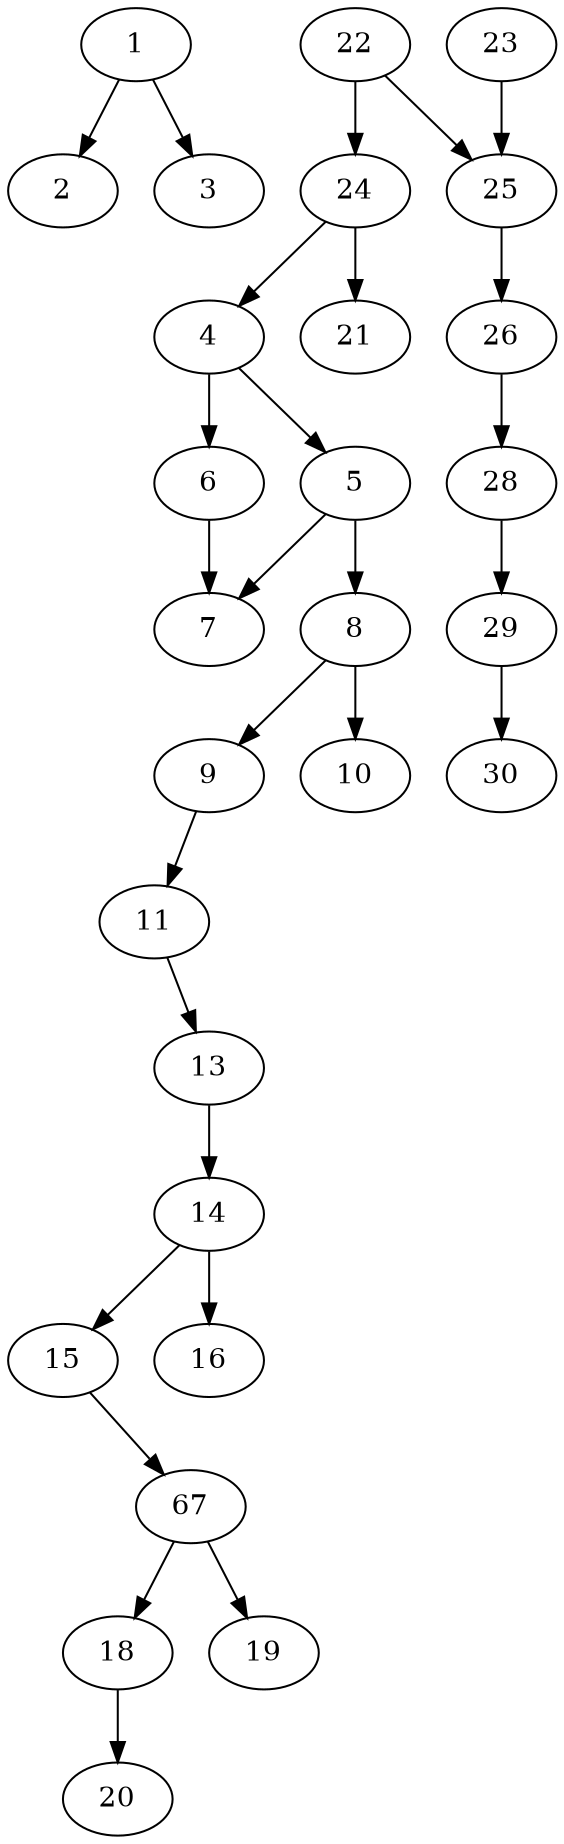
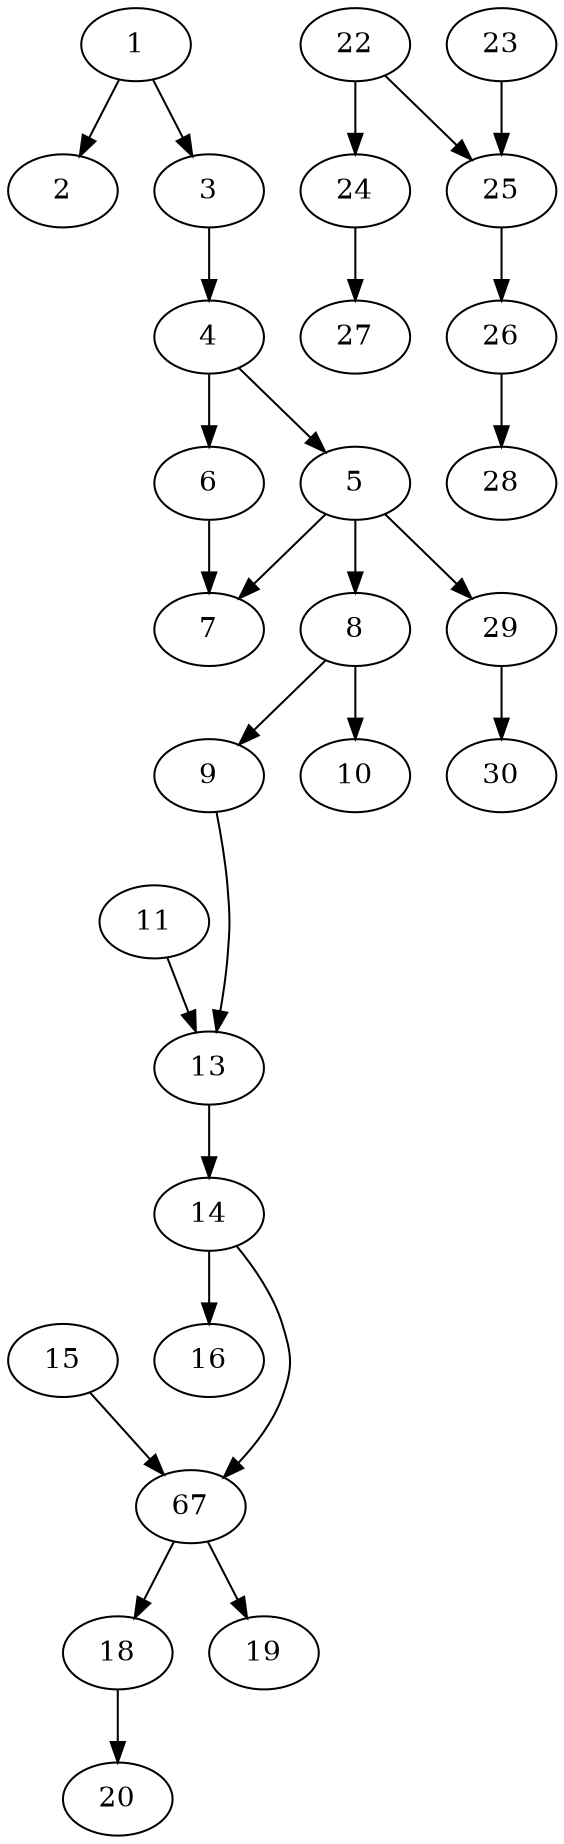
(290, 257) -> (209, 254)
(355, 337) -> (355, 337)
(502, 546) -> (421, 549)
(186, 839) -> (229, 912)
(144, 1280) -> (290, 1355)
